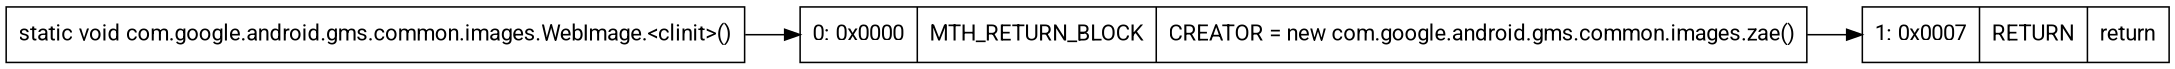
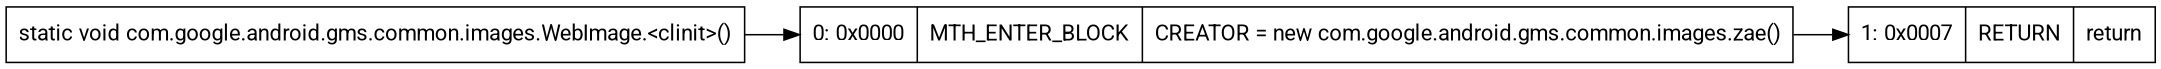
(1037, 34) -> (1030, 34)
